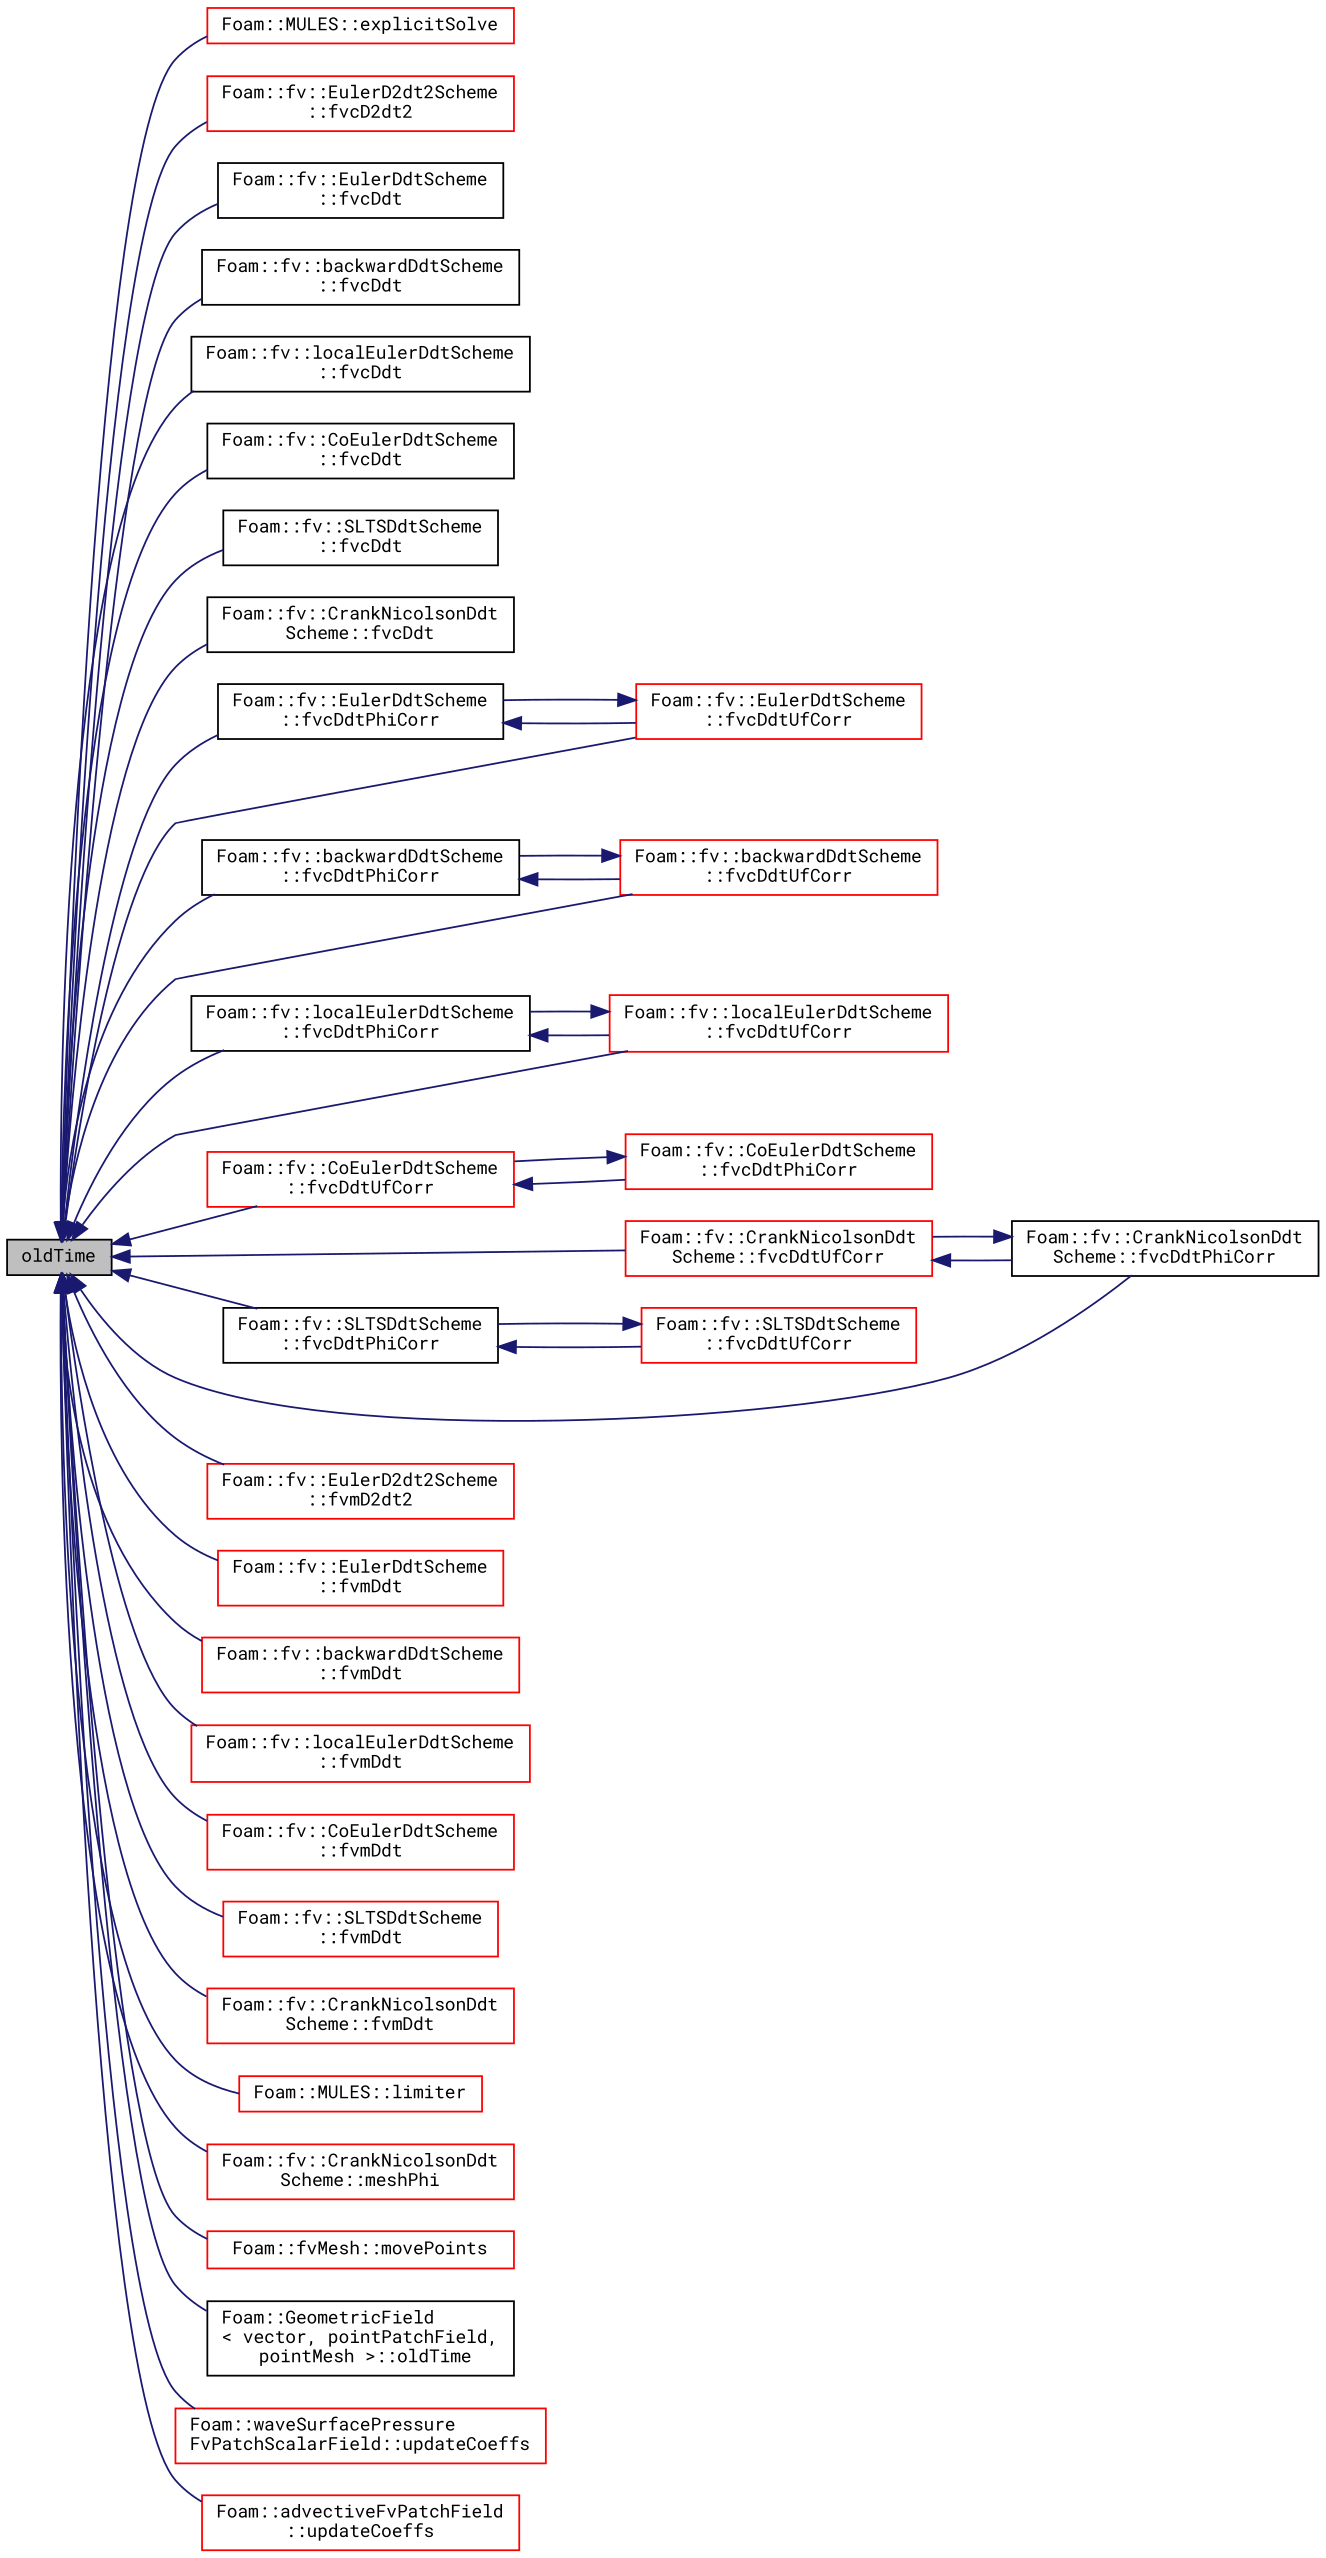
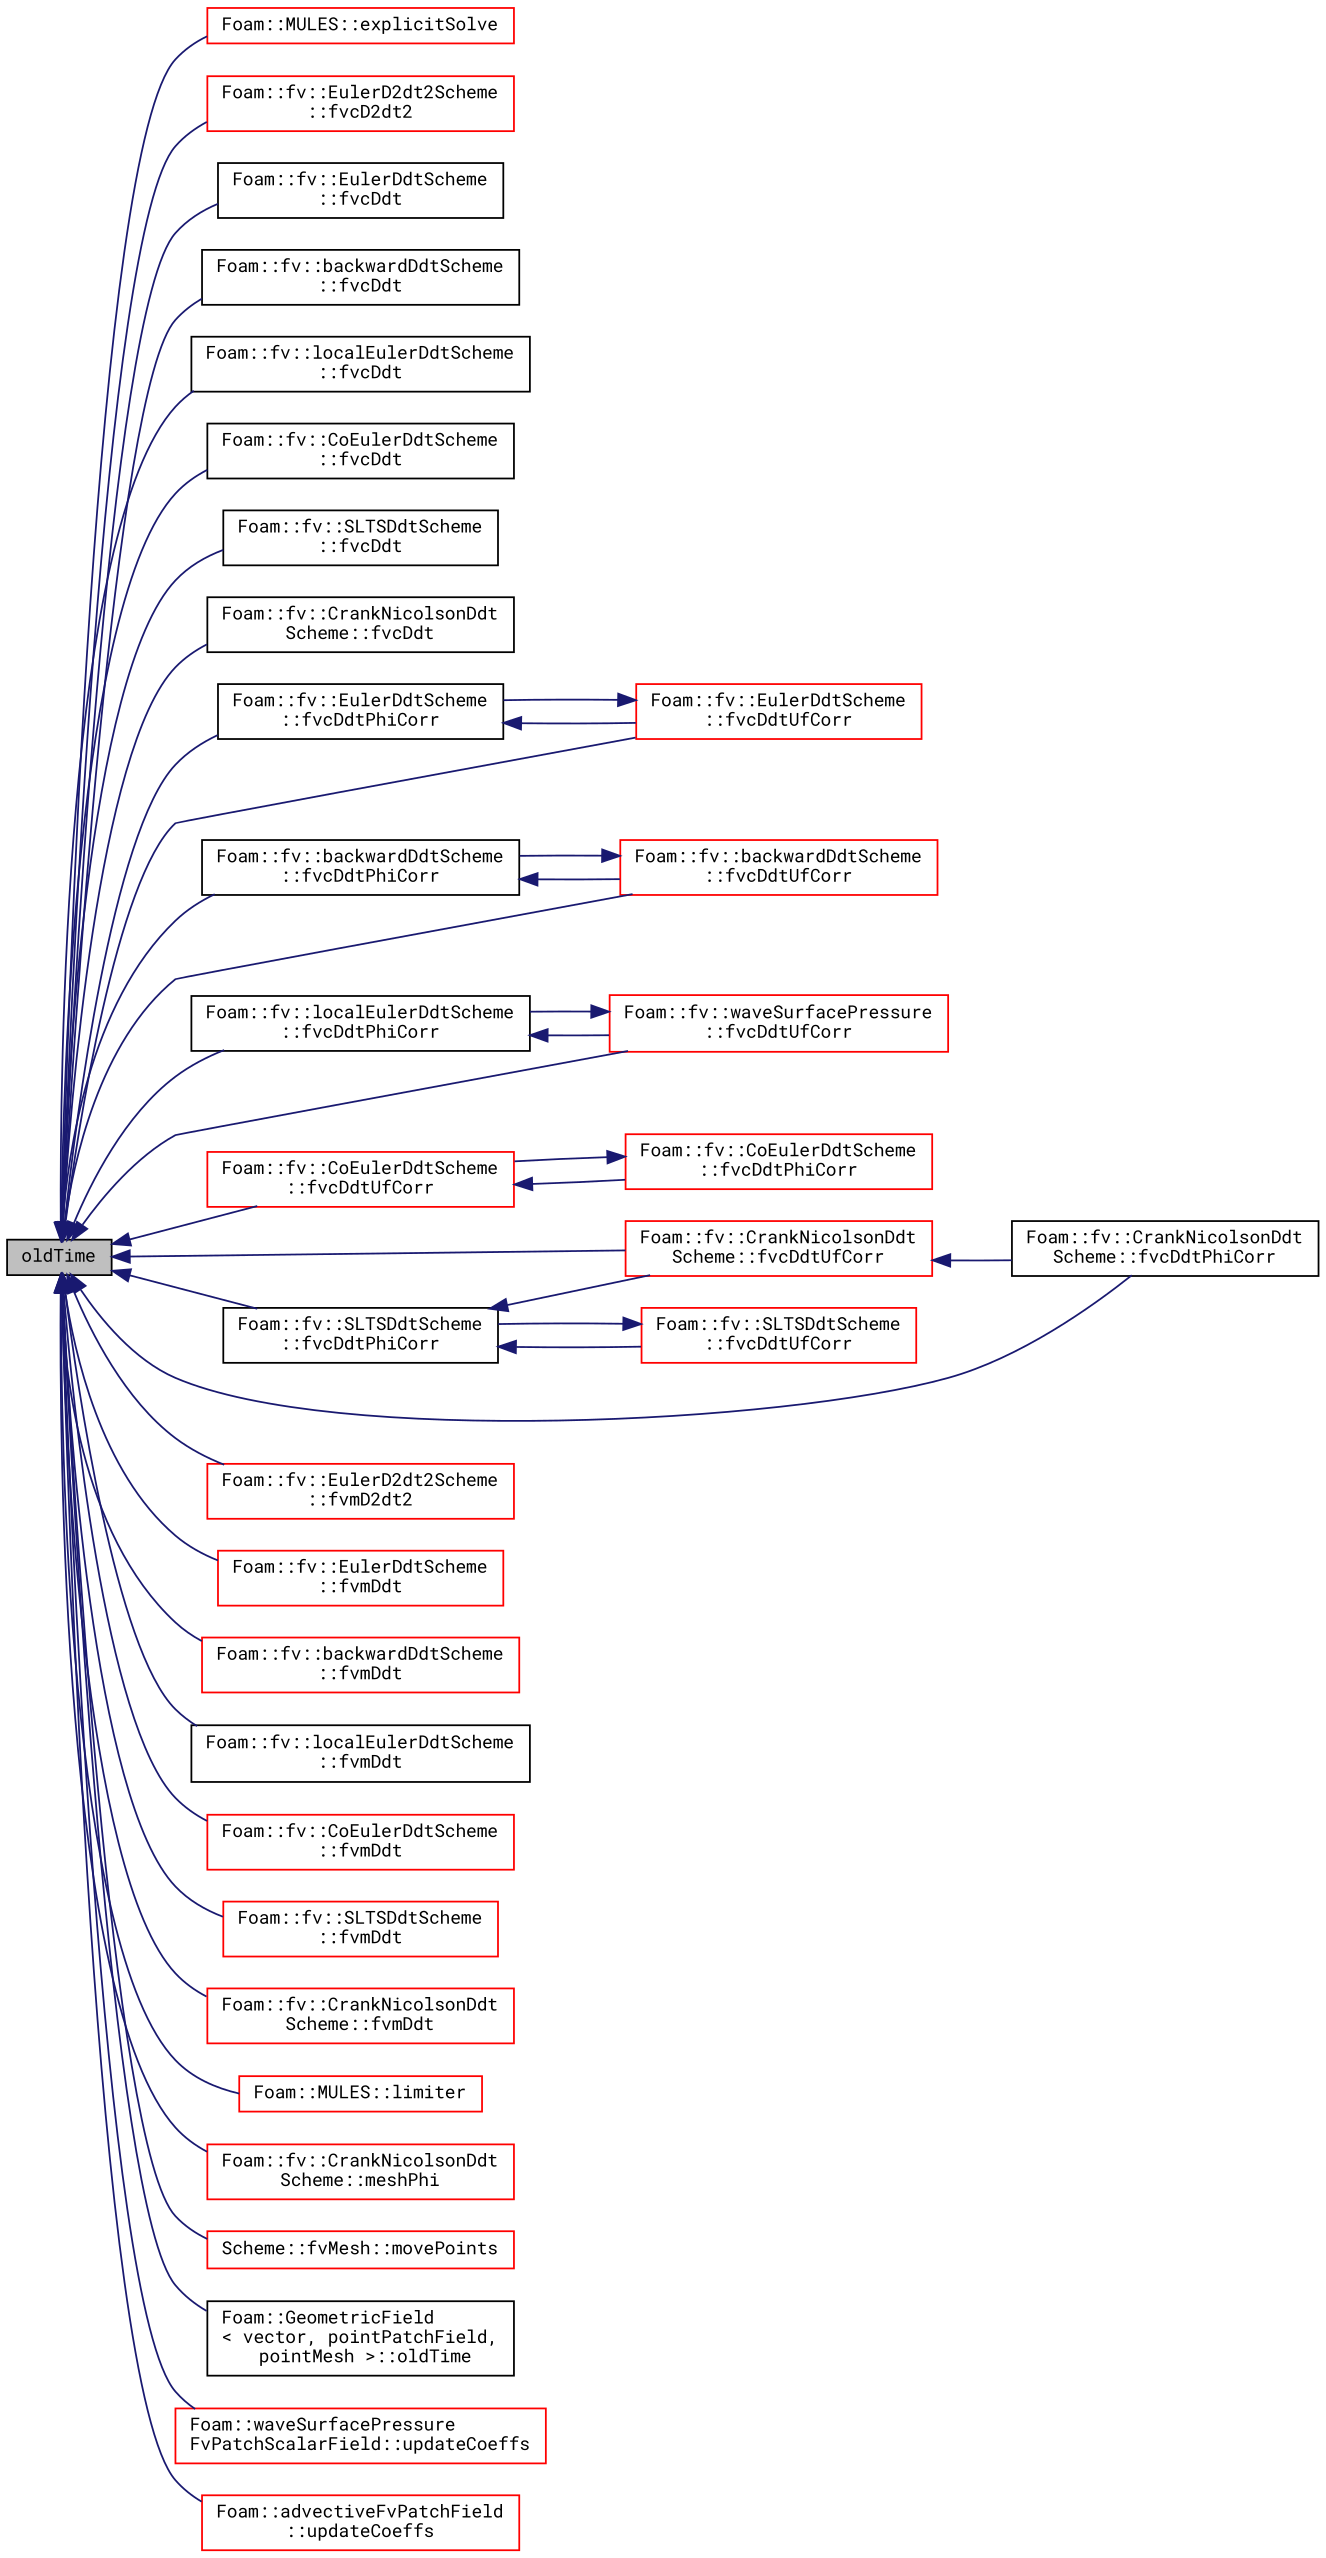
(779, 1023) -> (779, 1023)
(963, 1237) -> (579, 1290)
(361, 1754) -> (361, 1754)
(361, 2250) -> (361, 2250)
